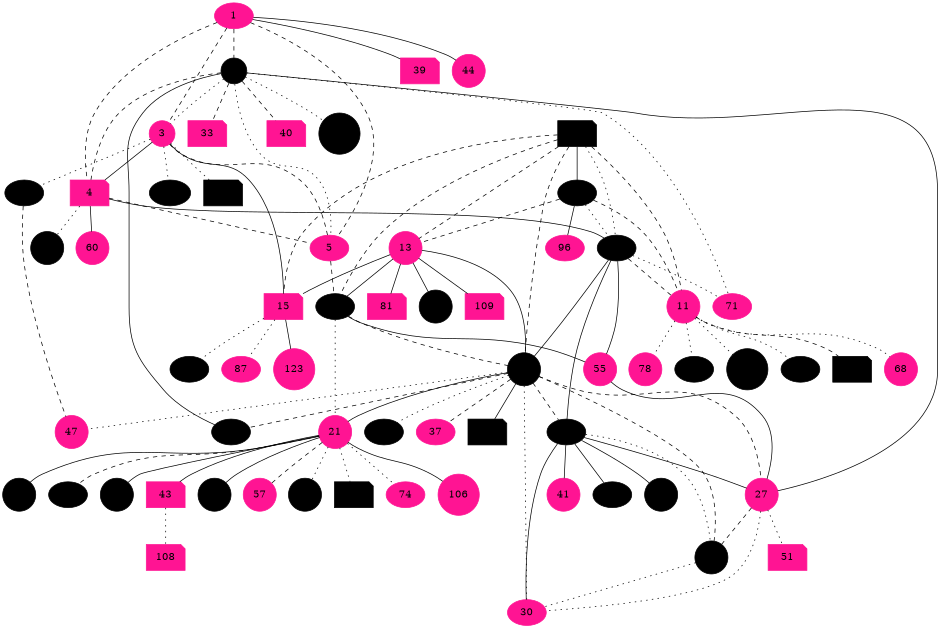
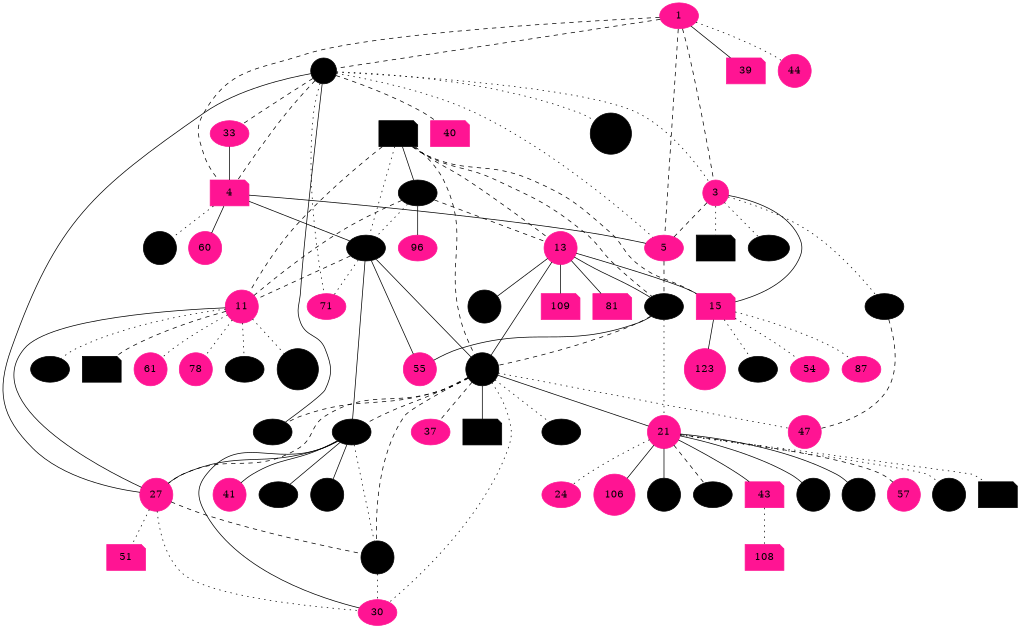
(357, 30) -> (740, 39)
(207, 134) -> (230, 134)
(132, 158) -> (230, 163)
(210, 221) -> (448, 214)
none -> (810, 369)
(901, 369) -> (151, 369)
(721, 394) -> (26, 348)
(406, 495) -> (561, 495)
